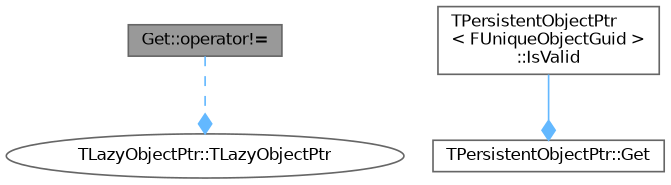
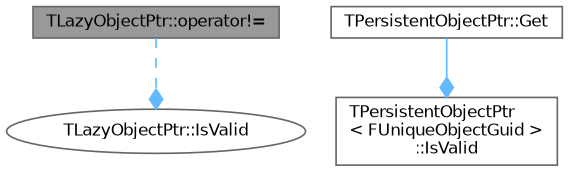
(205, 40) -> (156, 22)
(549, 97) -> (447, 58)
(205, 156) -> (156, 131)
